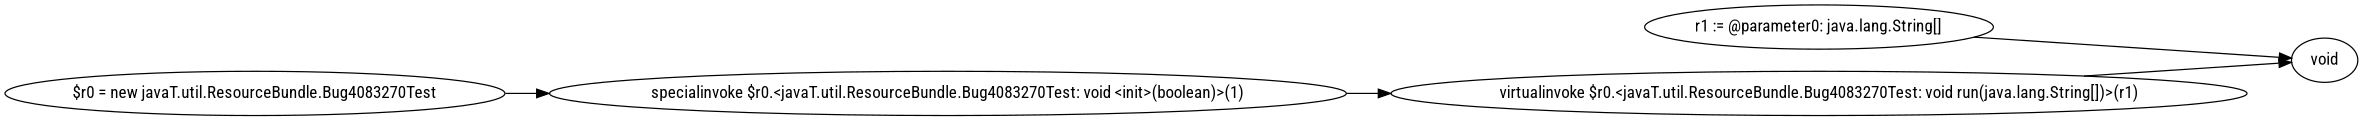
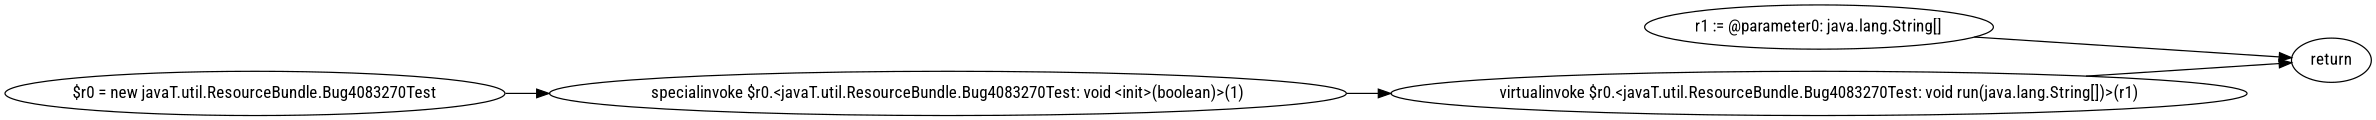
(2325, 60) -> (2331, 60)
